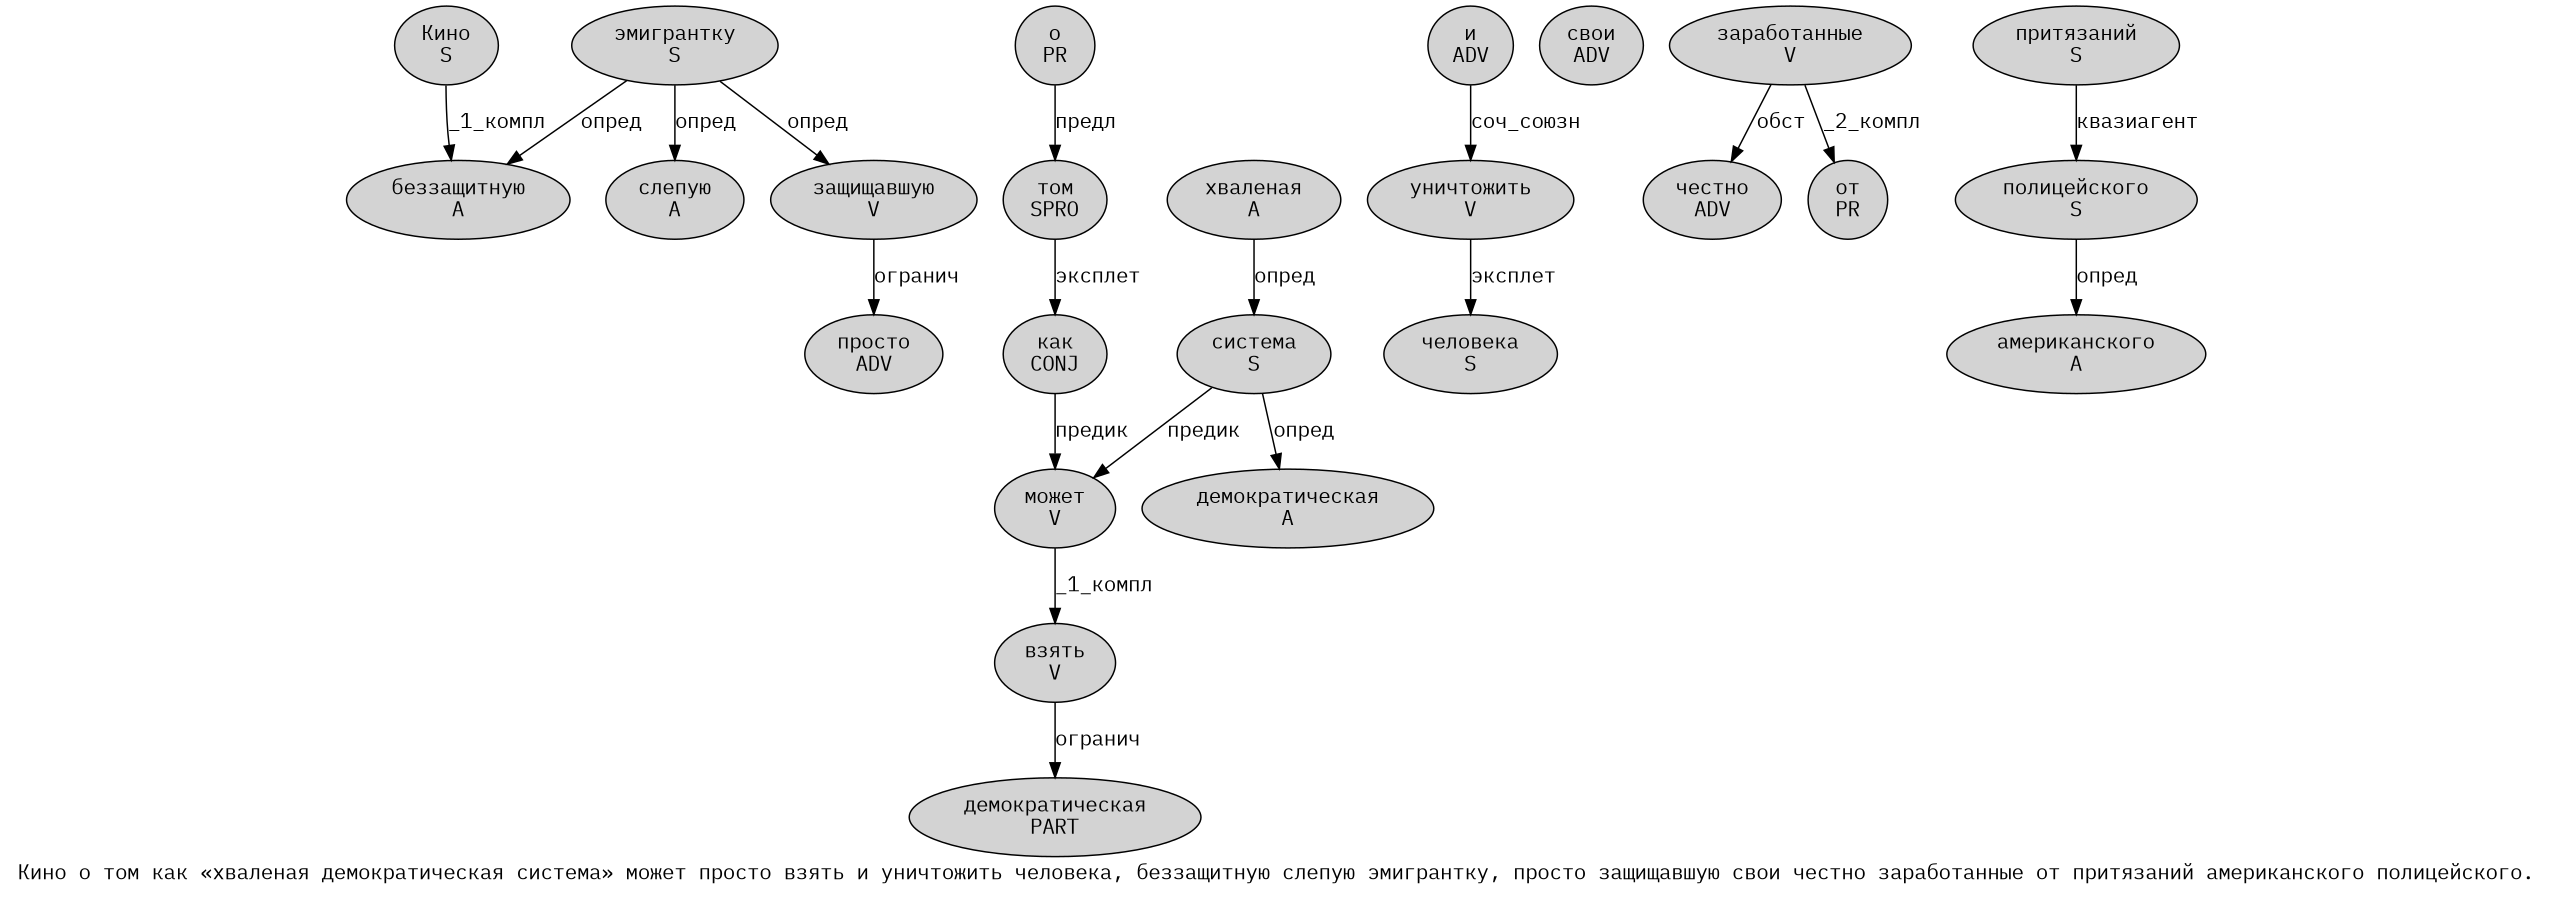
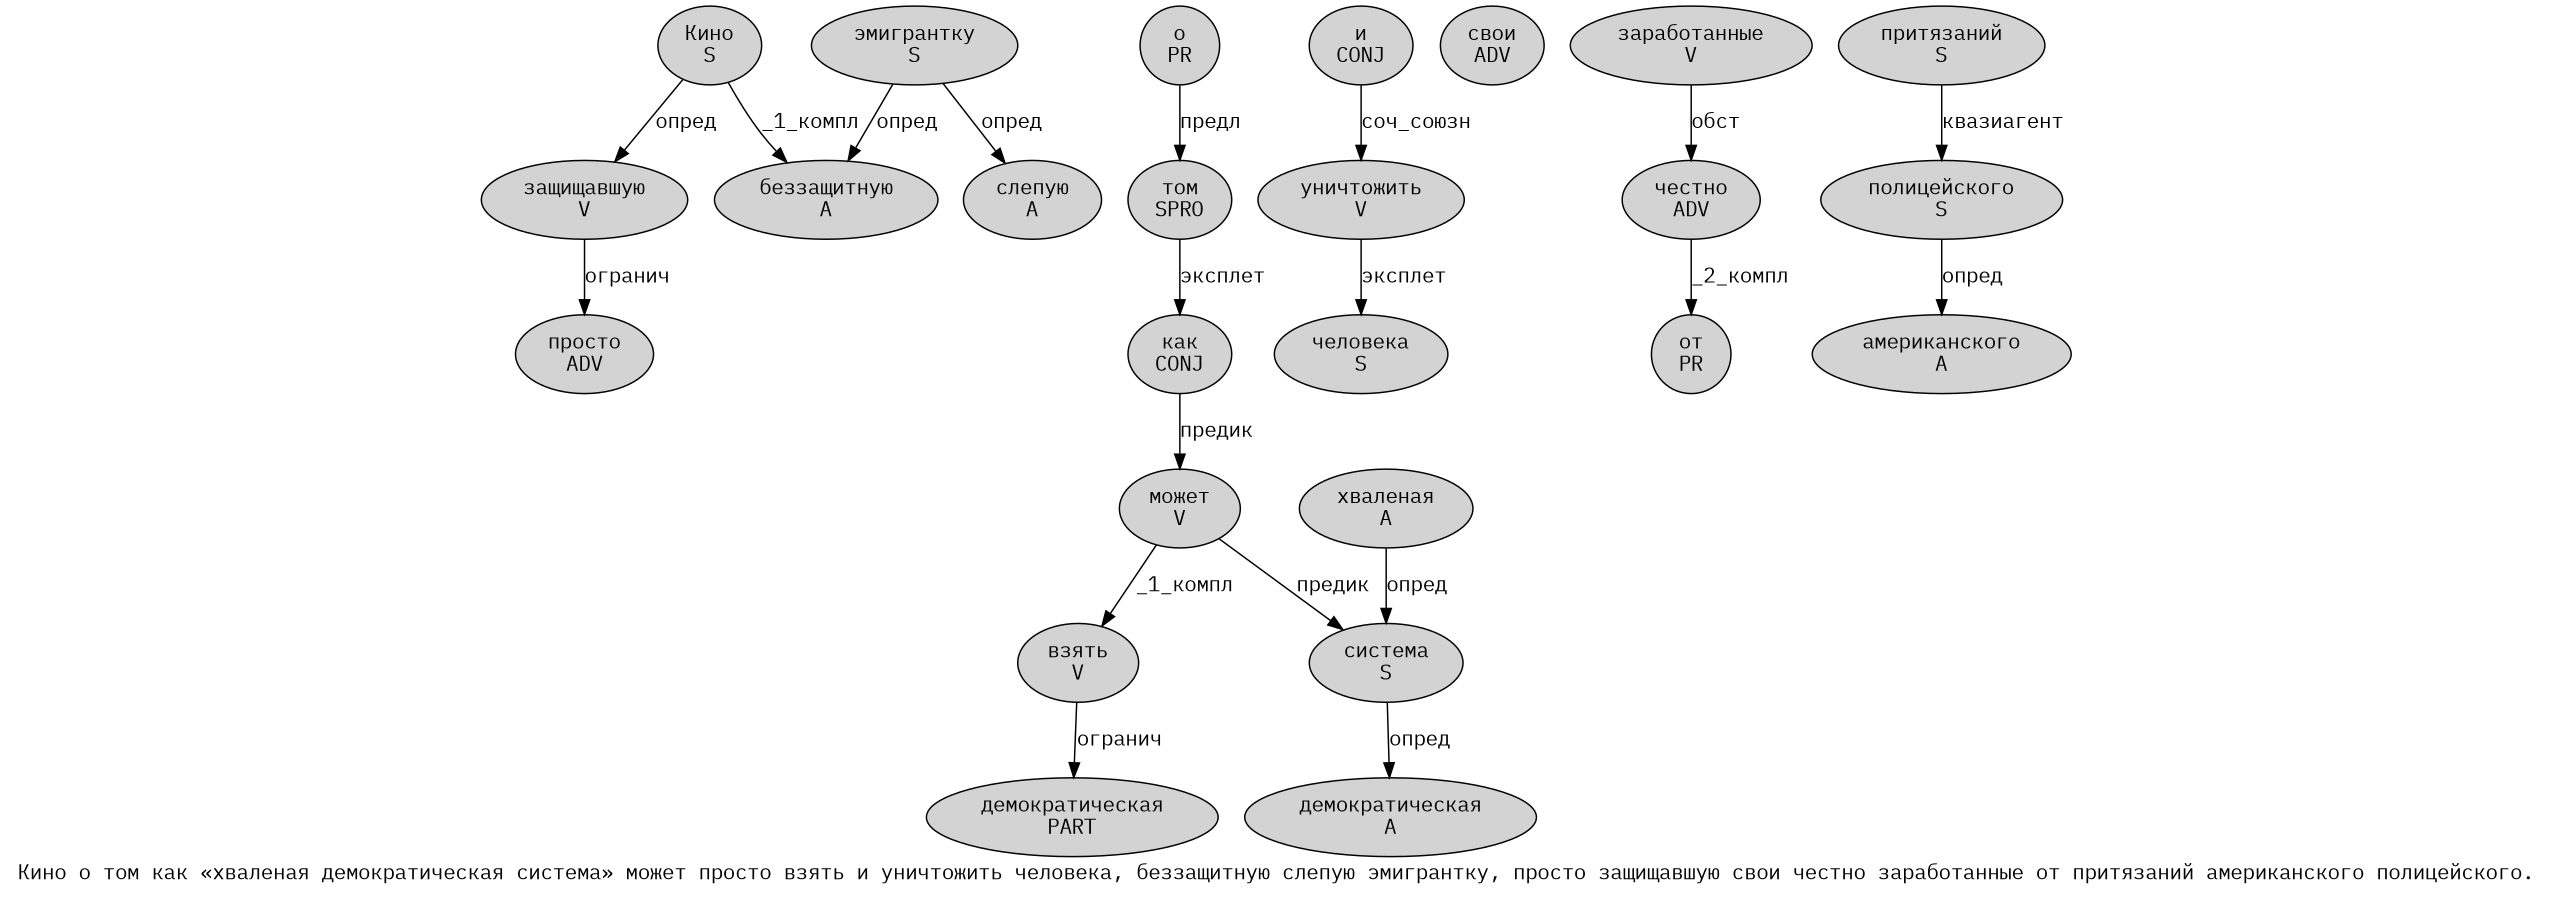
(1471, 45) -> (1361, 45)
(1817, 117) -> (1691, 269)
(769, 118) -> (654, 115)
(1159, 428) -> (1275, 580)
